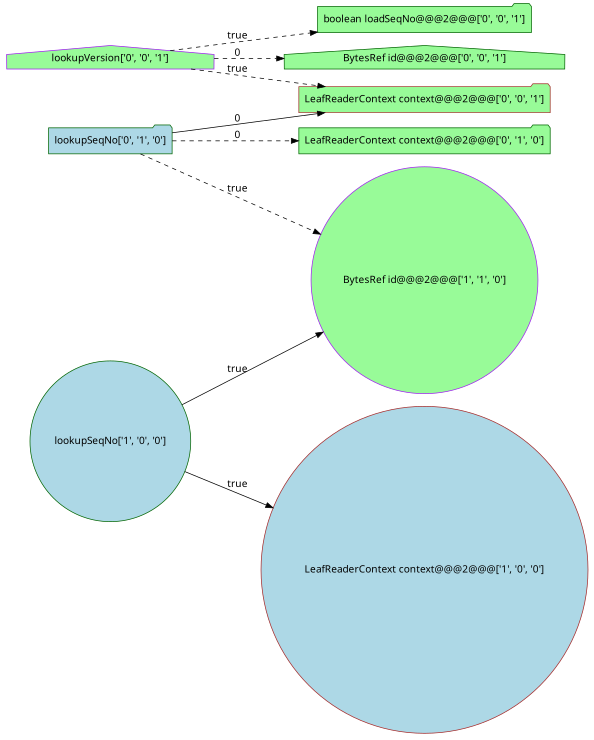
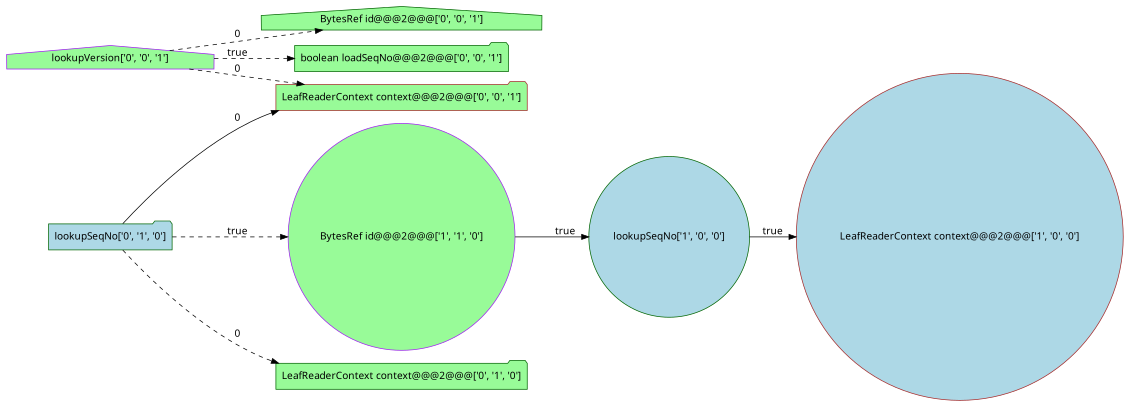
(238, 69) -> (238, 69)
(249, 370) -> (548, 237)
